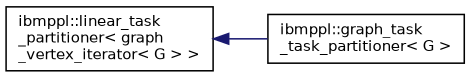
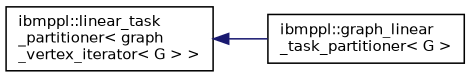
(366, 39) -> (366, 39)
